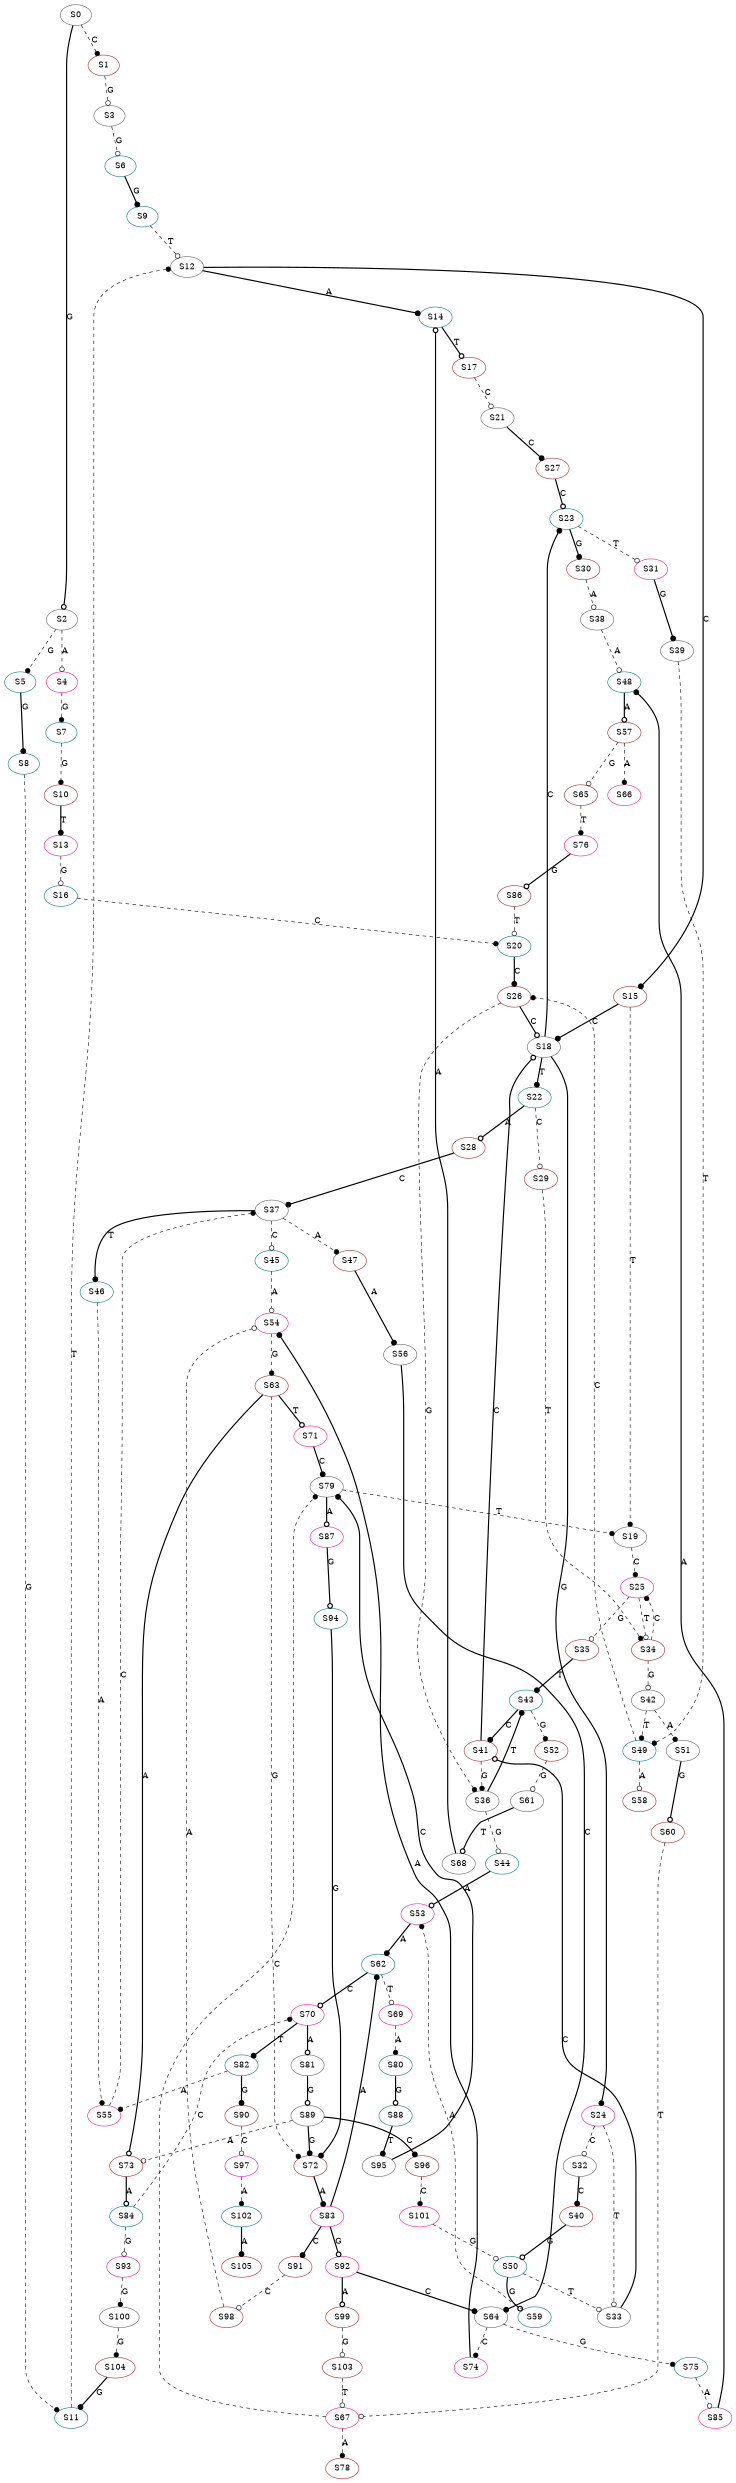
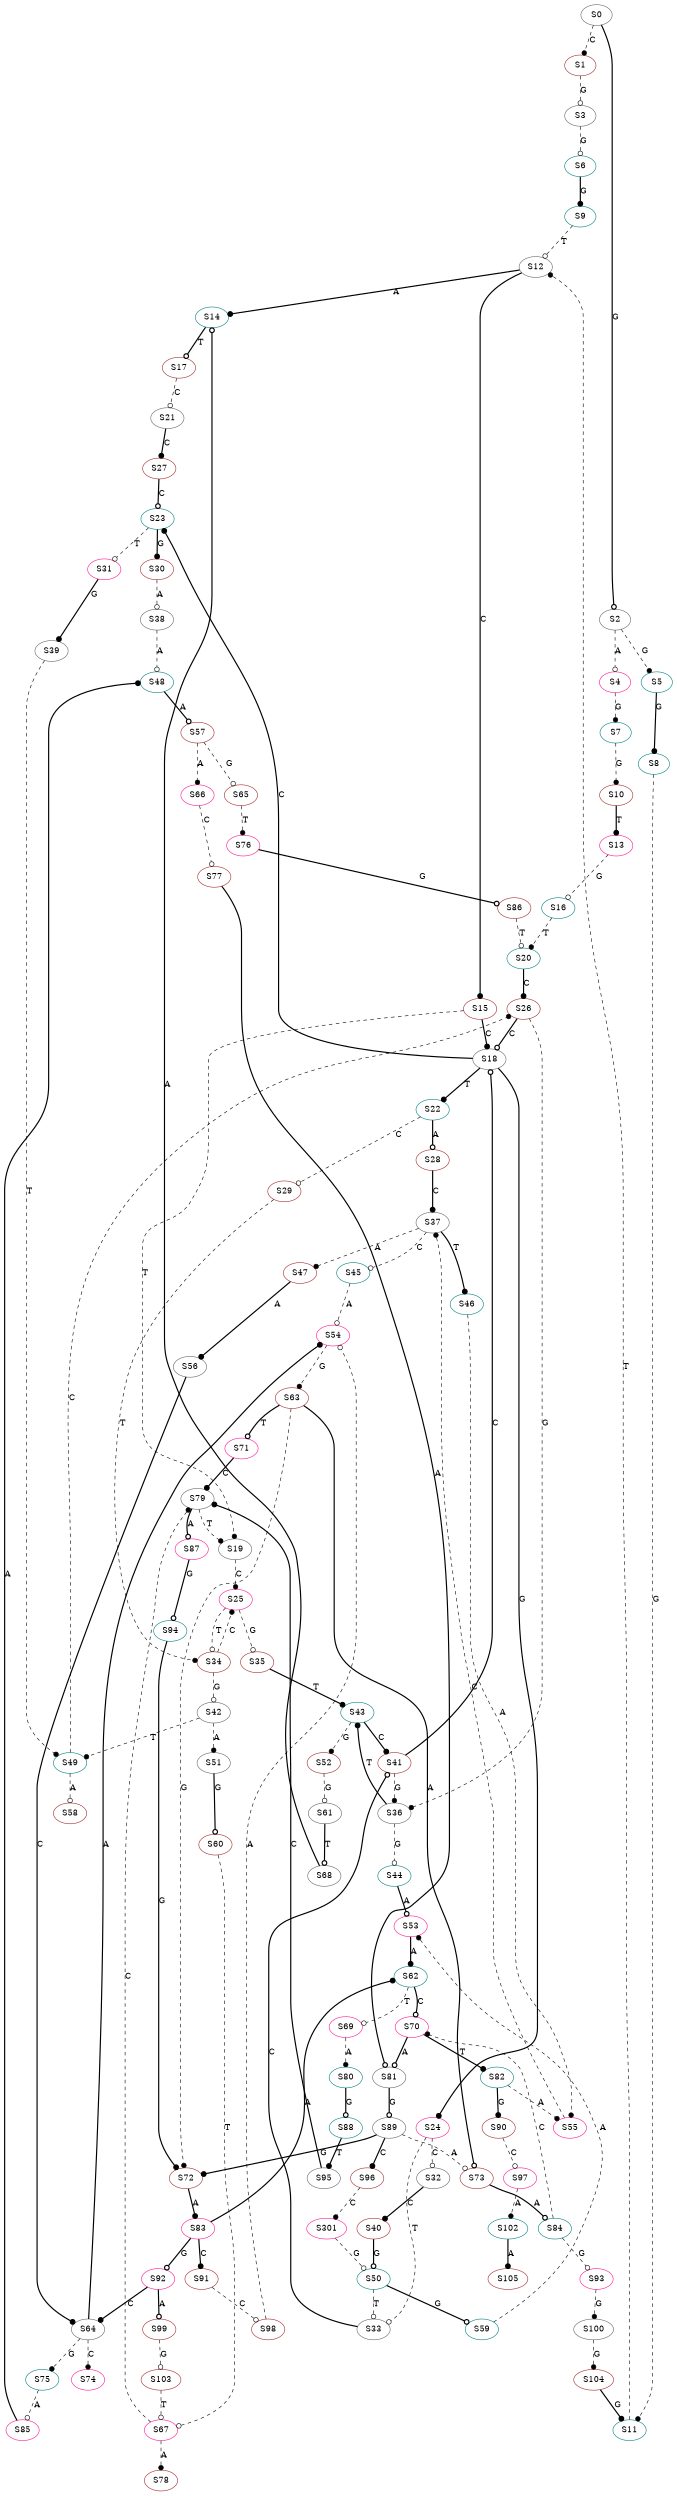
none -> (214, 877)
(318, 921) -> (546, 933)
(404, 1845) -> (103, 1796)
(419, 2216) -> (327, 2229)
